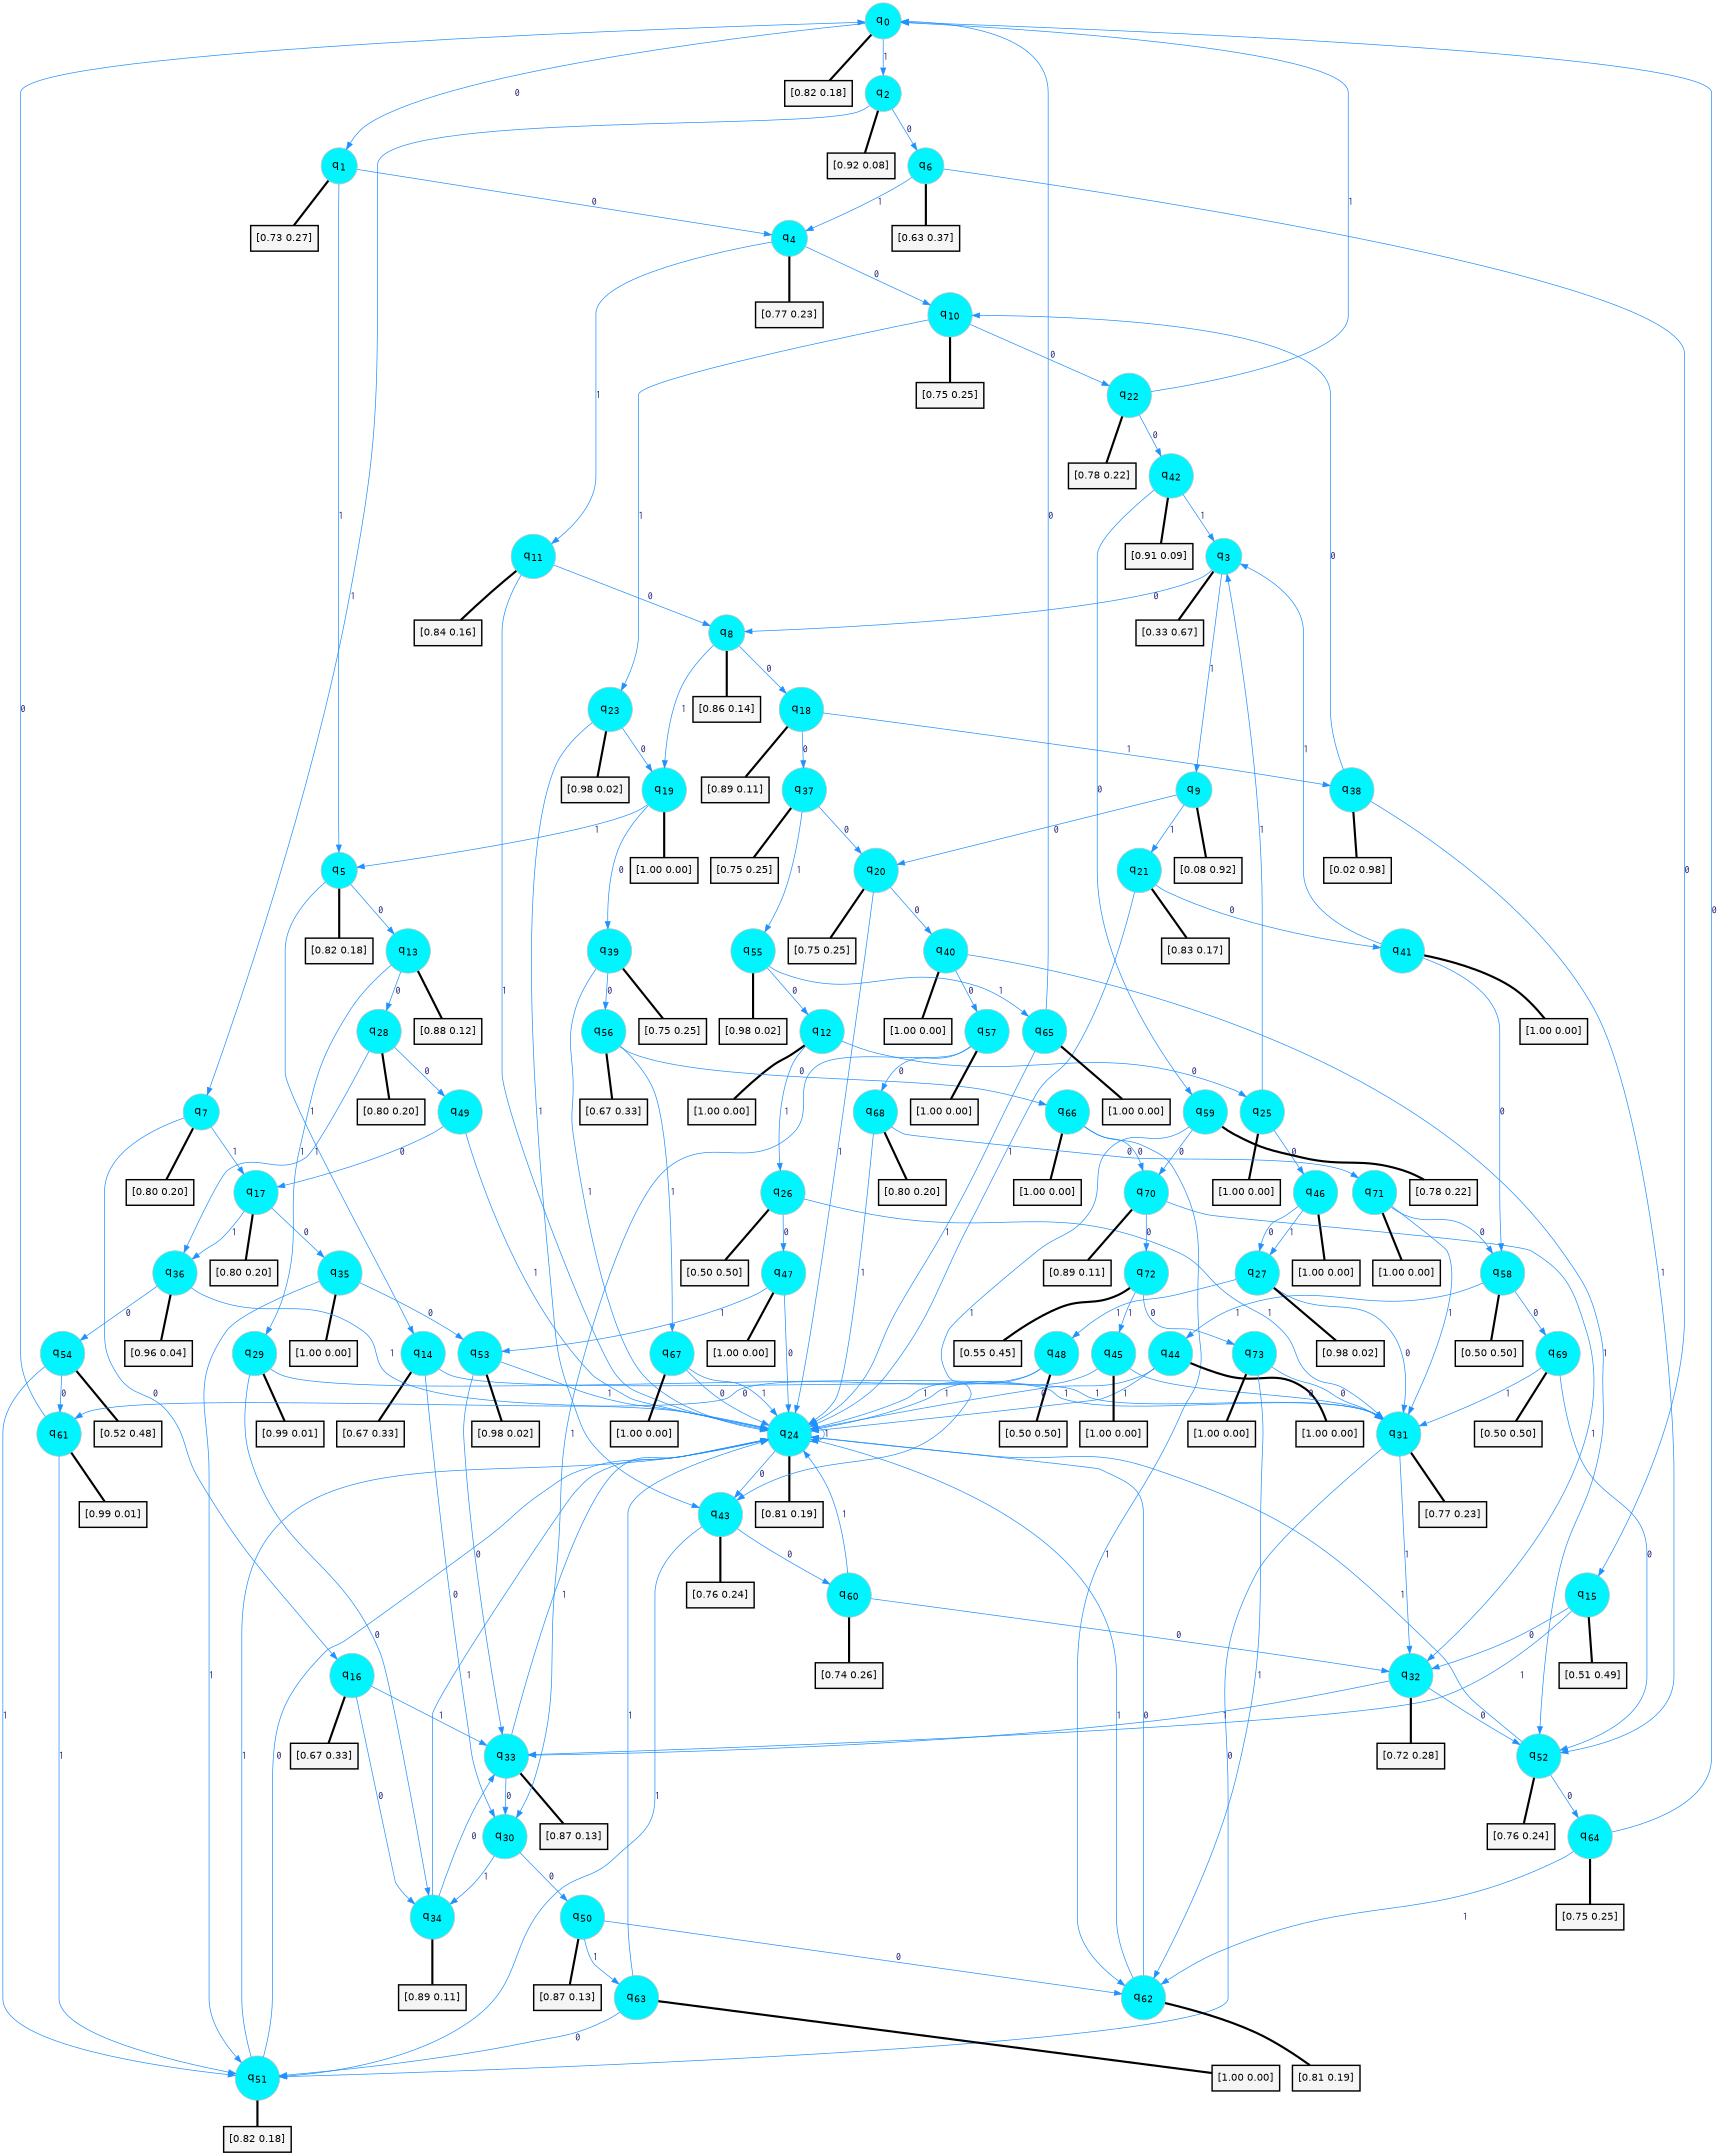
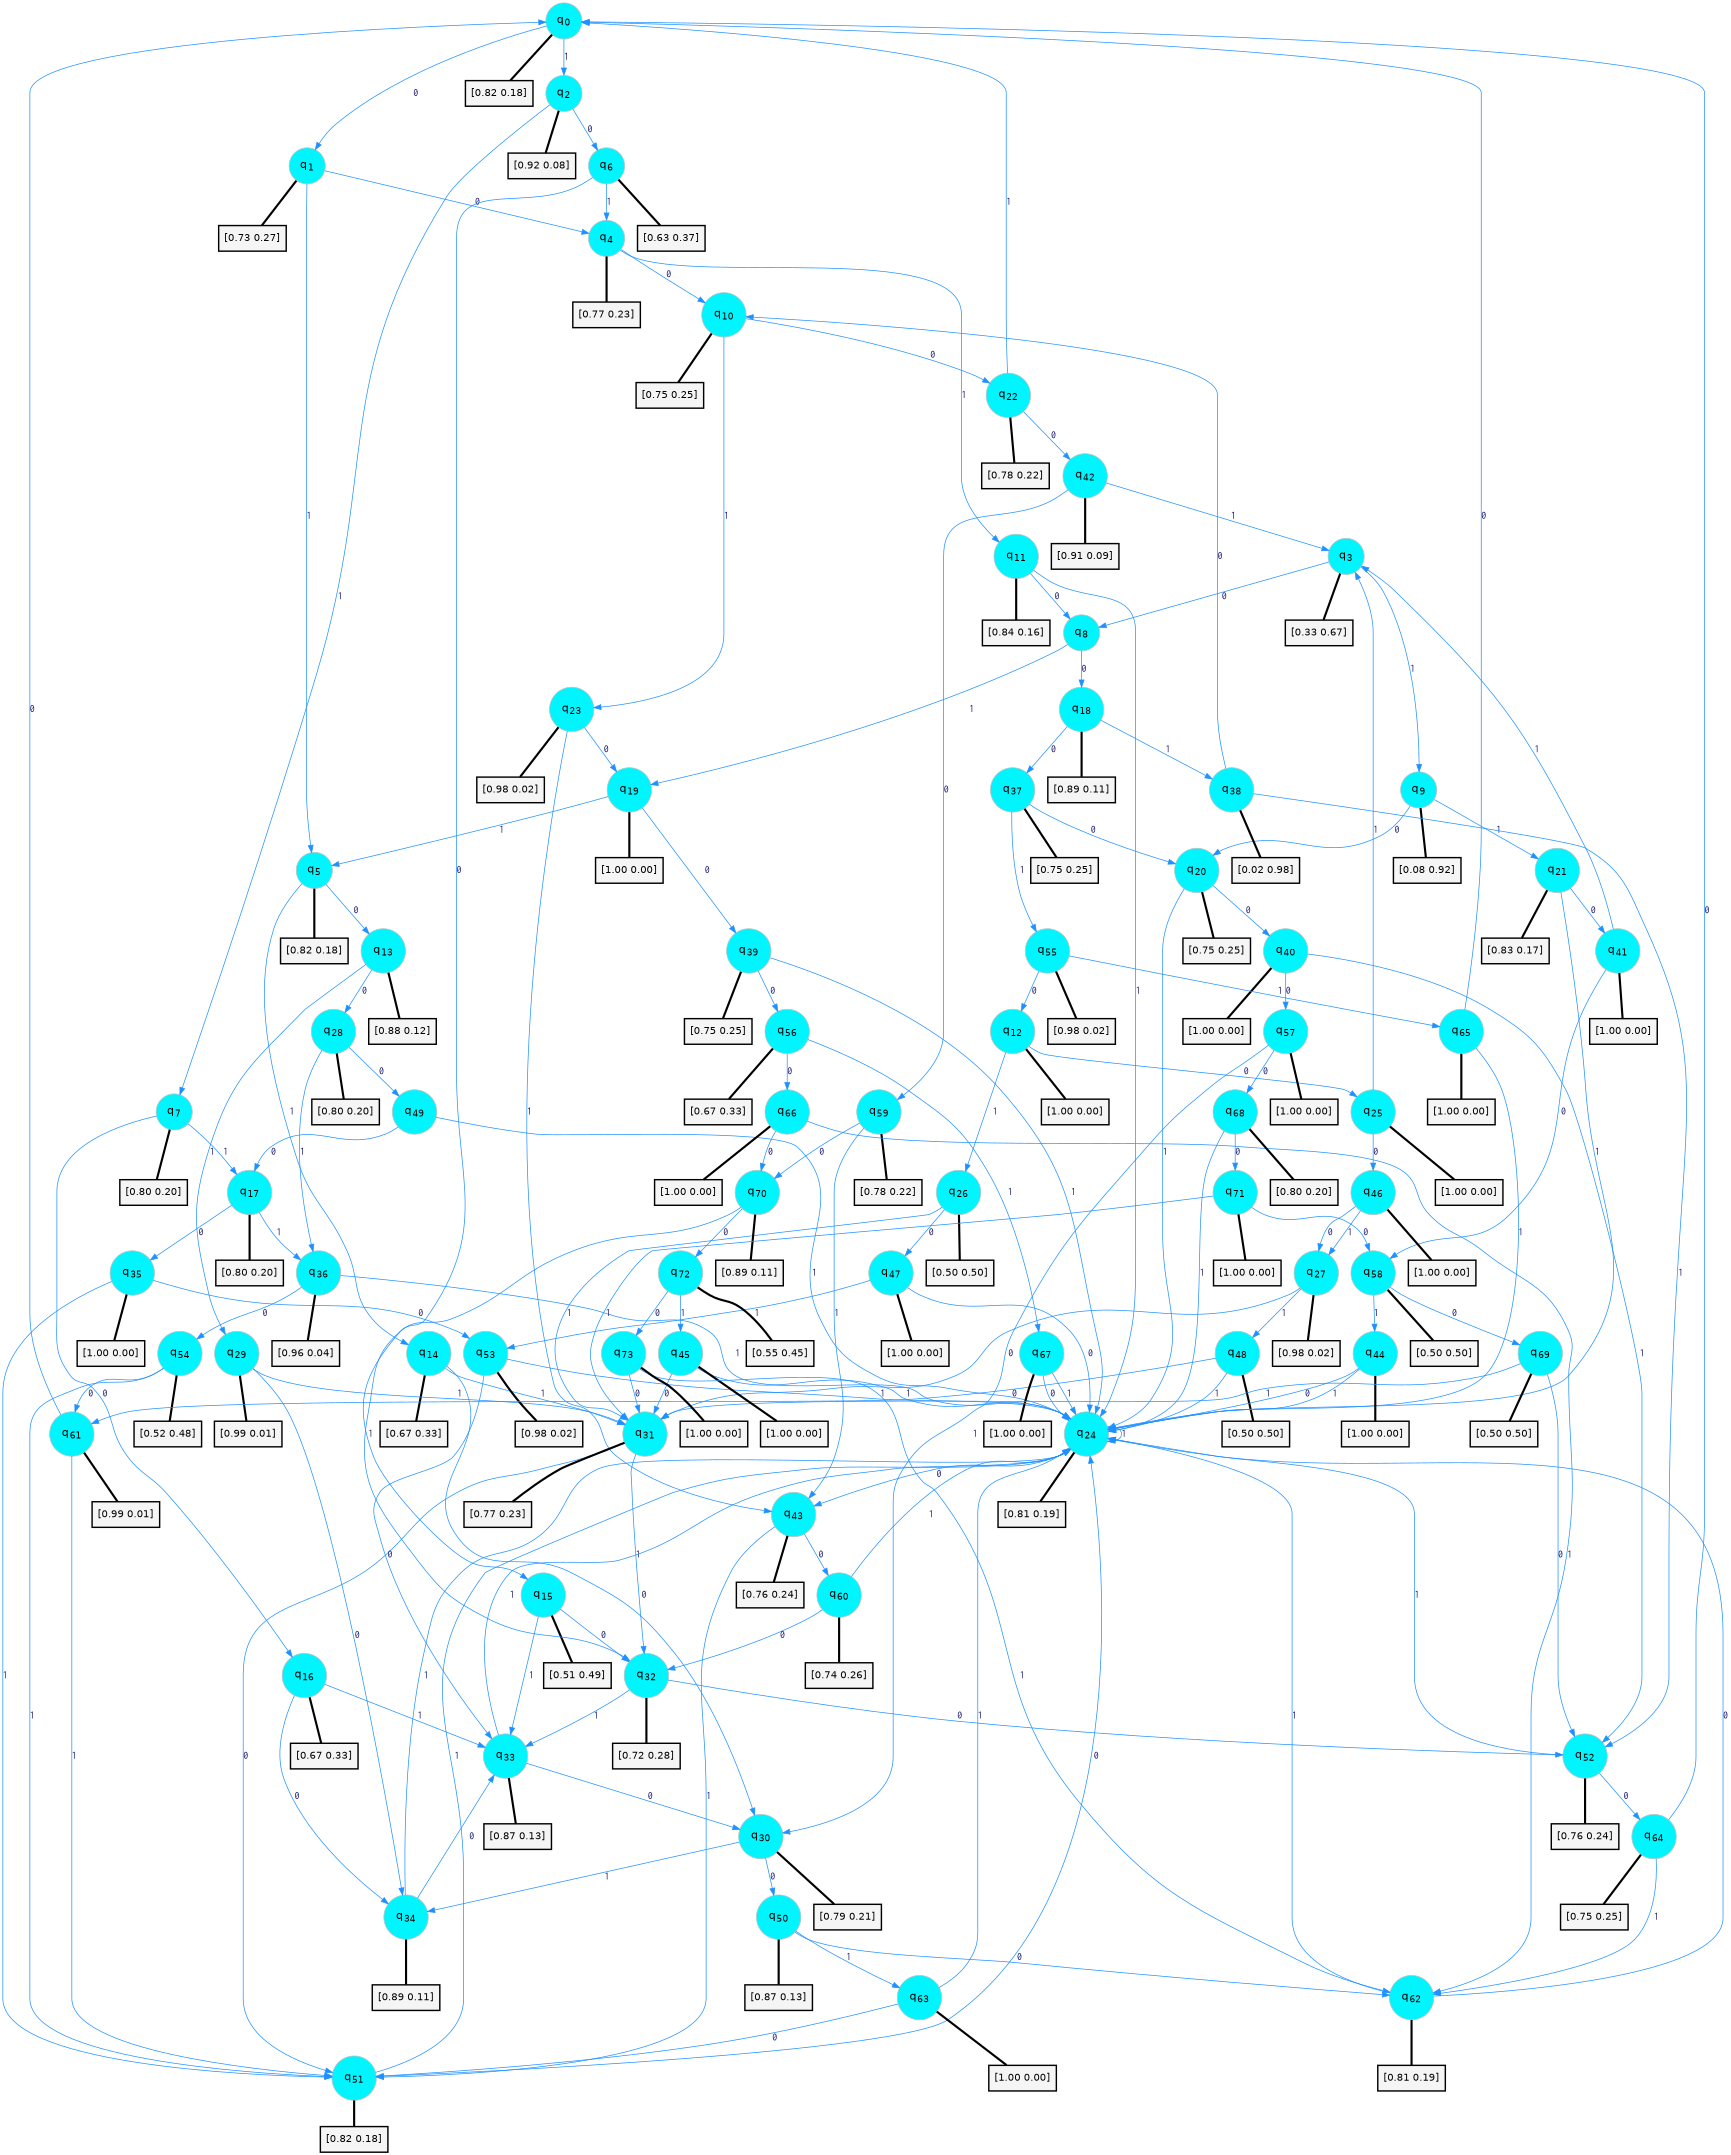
(727, 709) -> none
none -> (848, 1917)
